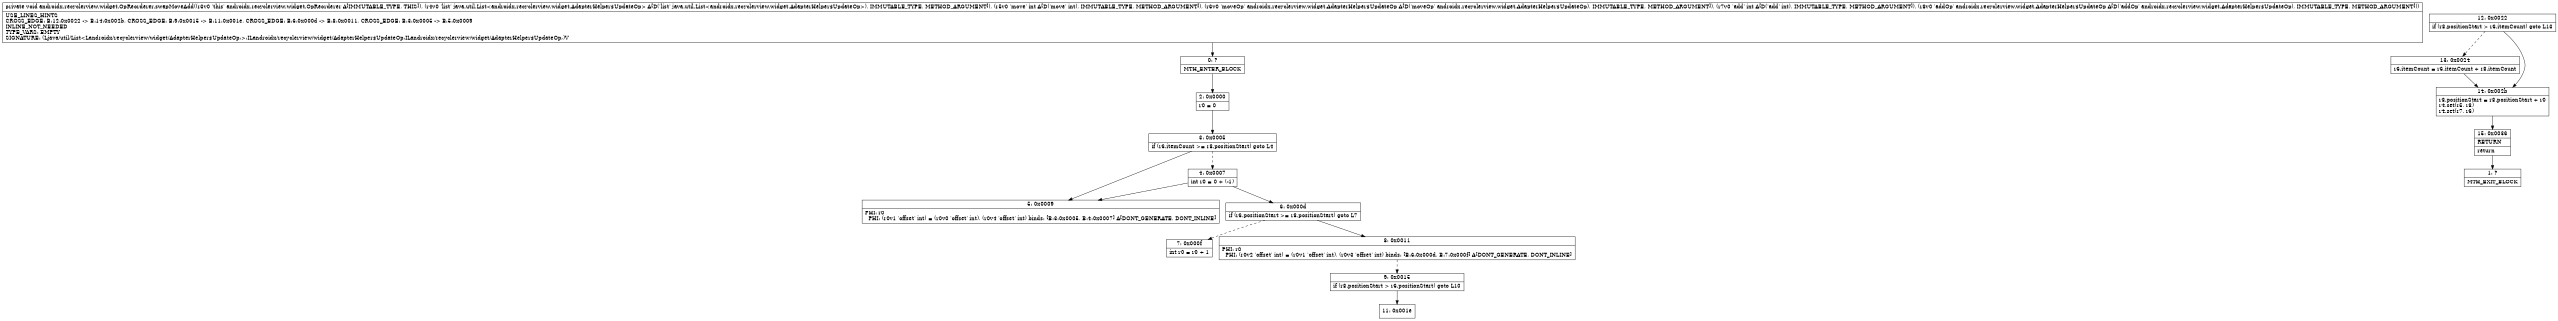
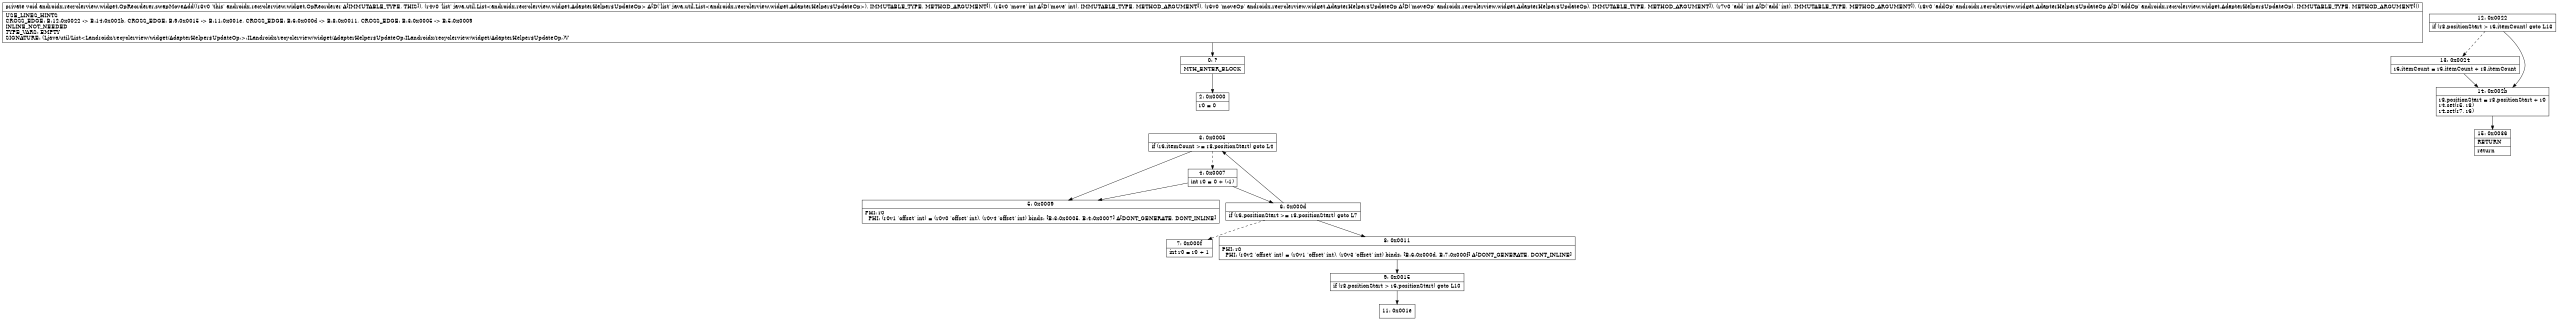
(1213, 120) -> (1254, 178)
(2493, 178) -> none
(1397, 265) -> (1397, 265)
